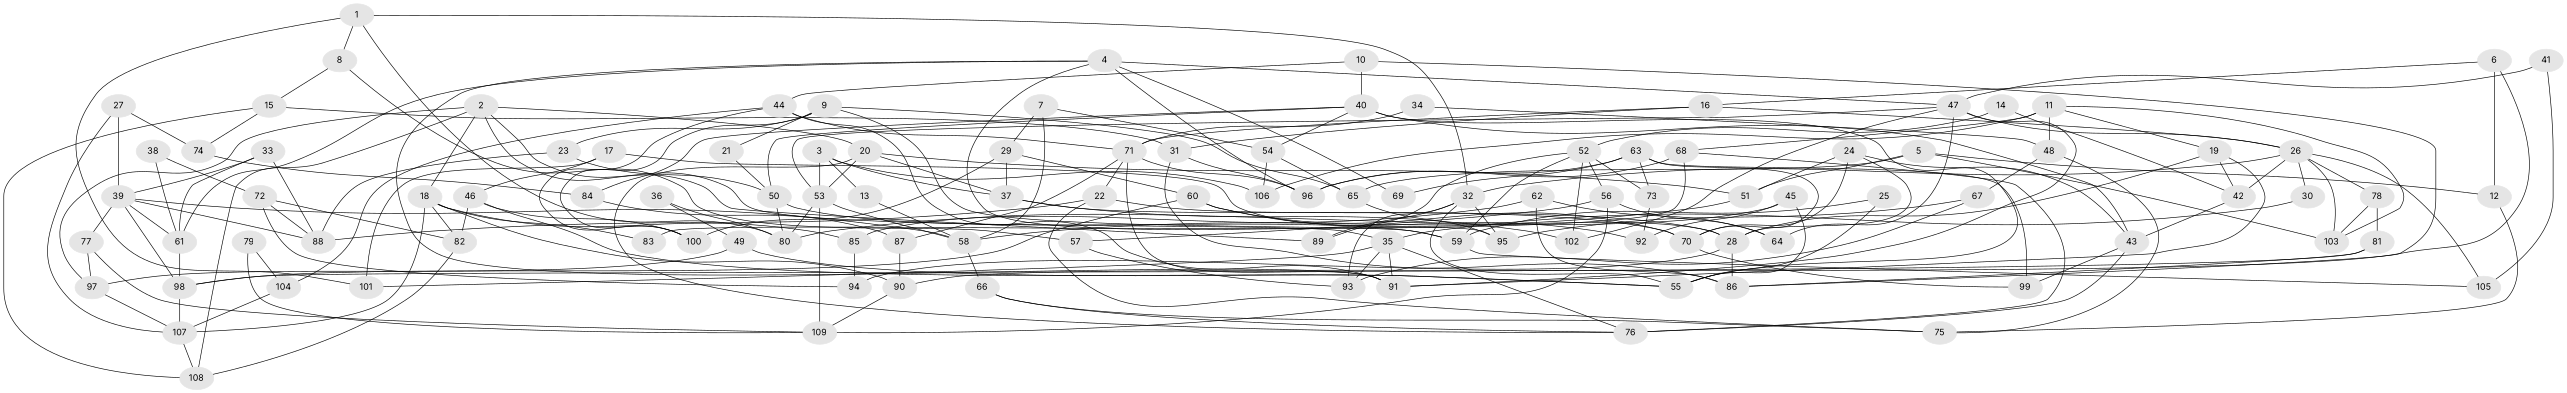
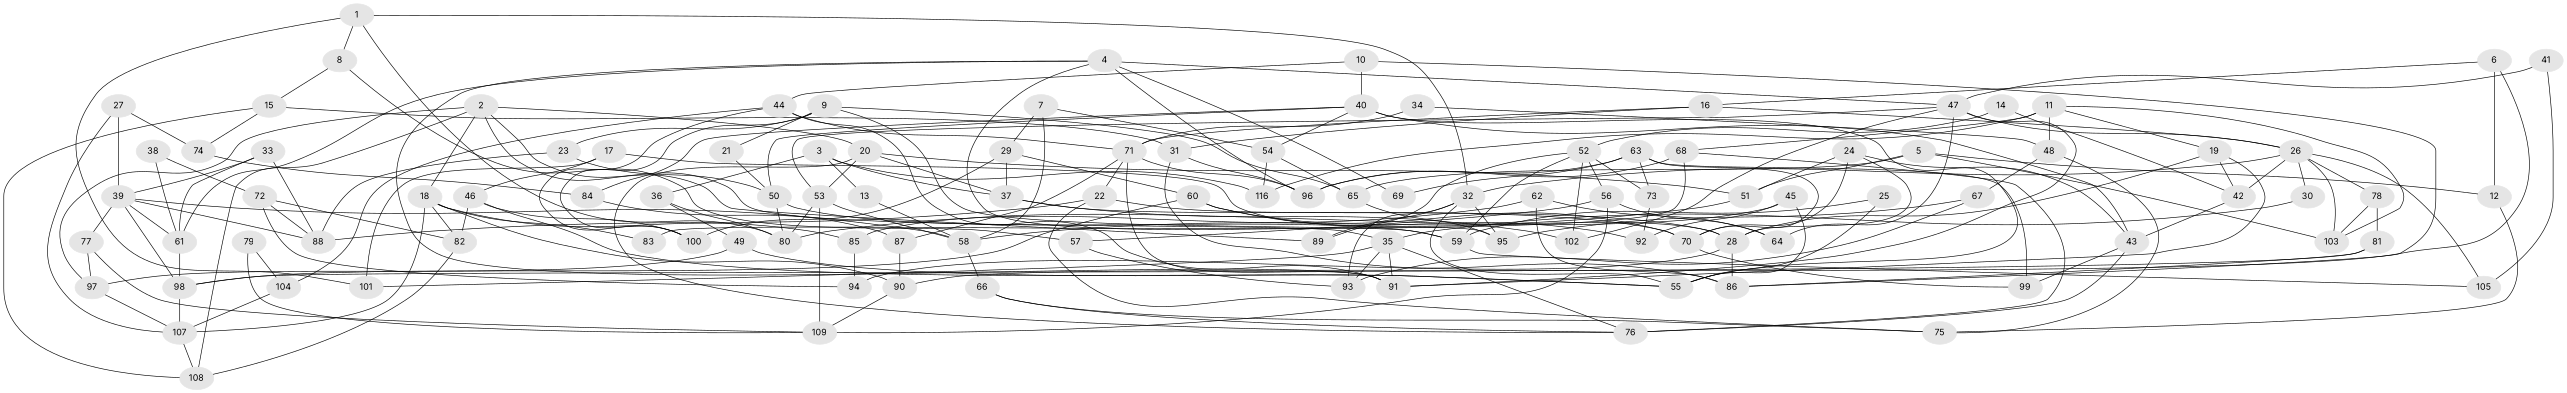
(820, 174) -> (738, 174)
(1262, 197) -> (1262, 197)
